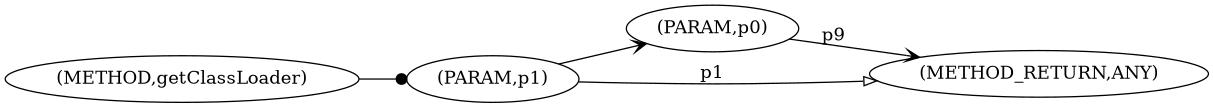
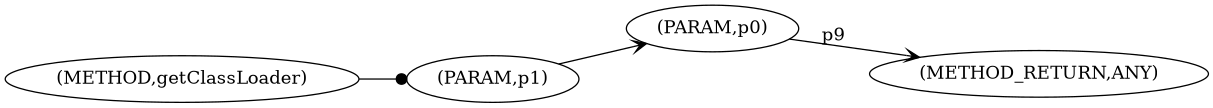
(721, 84) -> none
